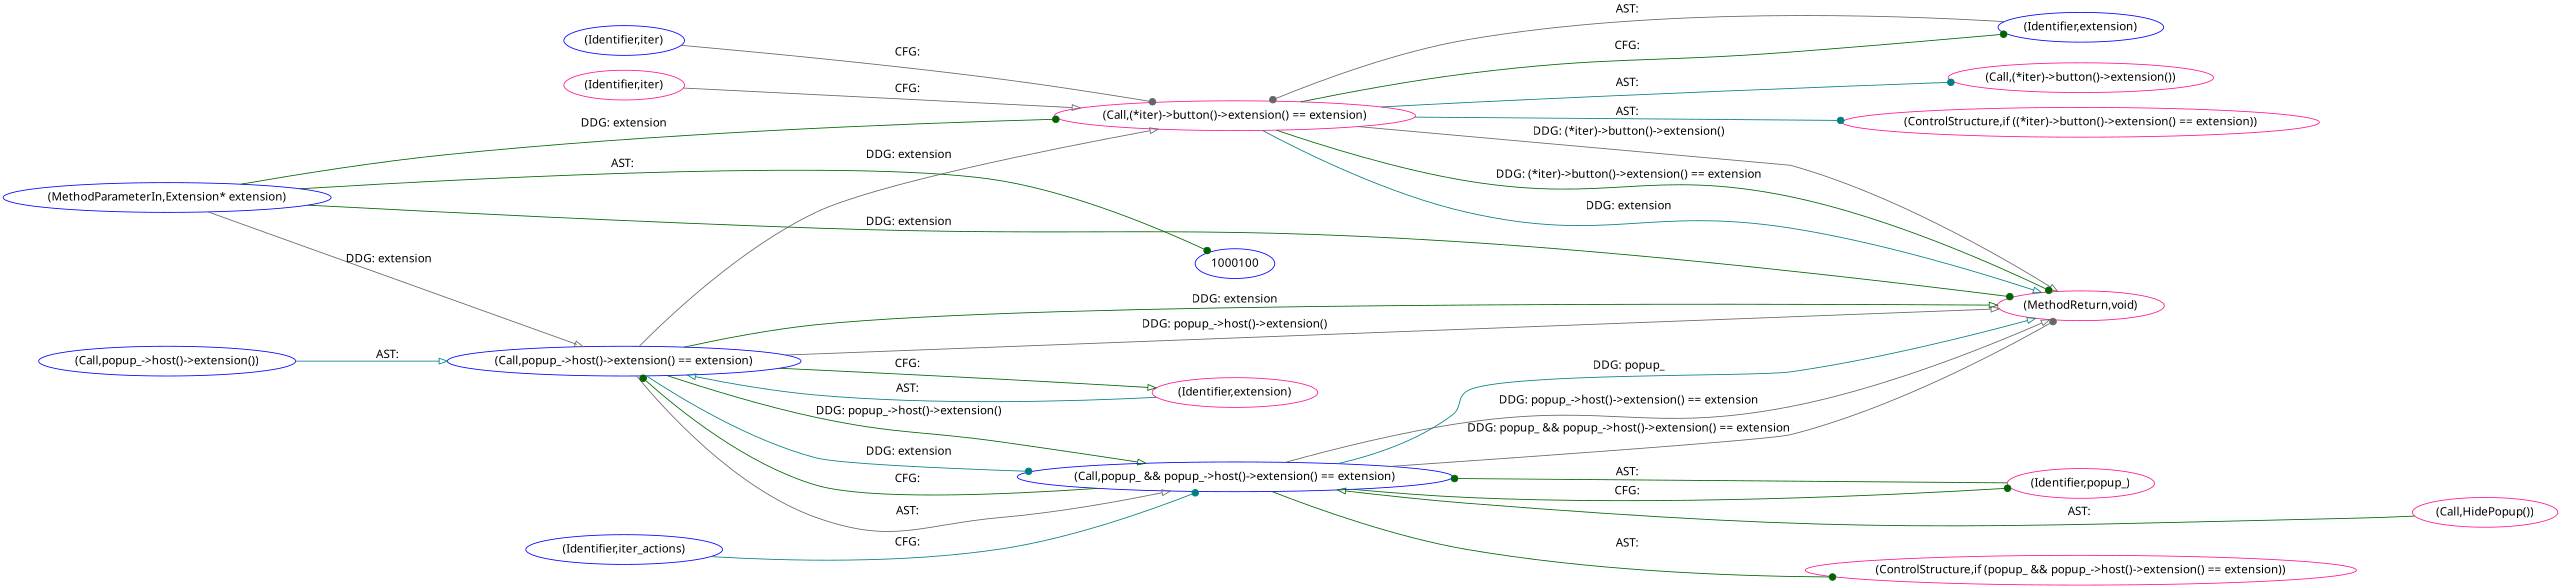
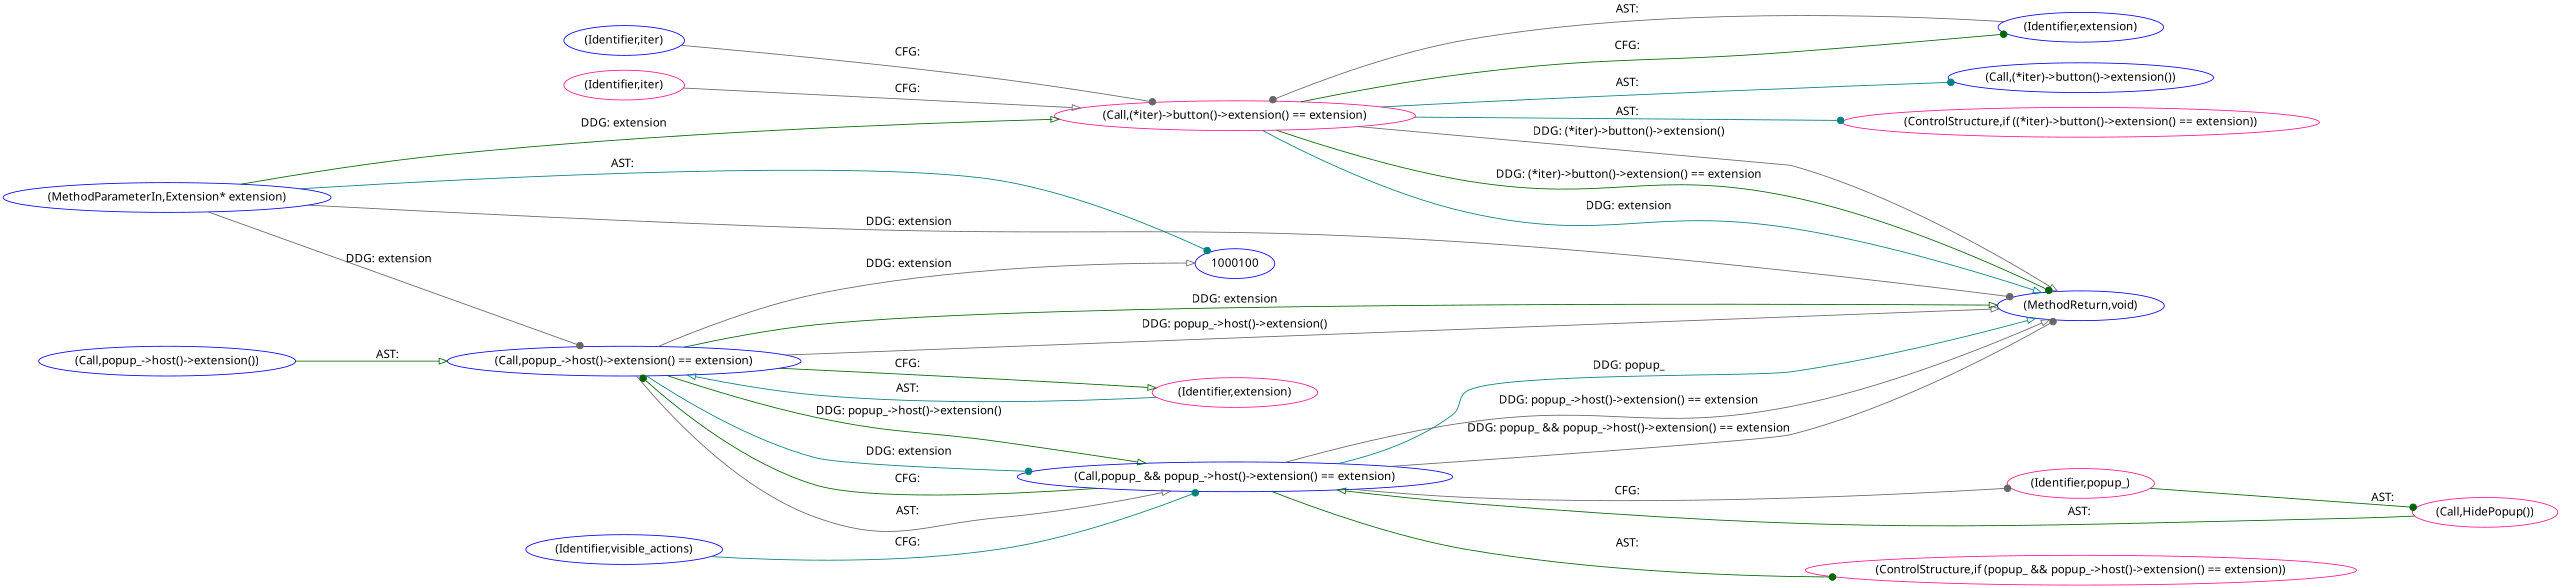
(2081, 78) -> (2081, 78)
(645, 138) -> (645, 138)
(758, 171) -> (758, 171)
(873, 192) -> (918, 278)
(1116, 232) -> (1116, 232)
(393, 278) -> (393, 278)
(2081, 306) -> (2081, 306)
(367, 361) -> (367, 361)
(1733, 481) -> (2280, 498)
(1679, 500) -> (1679, 500)
(624, 550) -> (624, 550)
